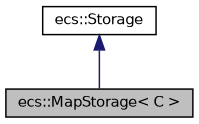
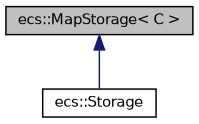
(99, 70) -> (99, 70)
